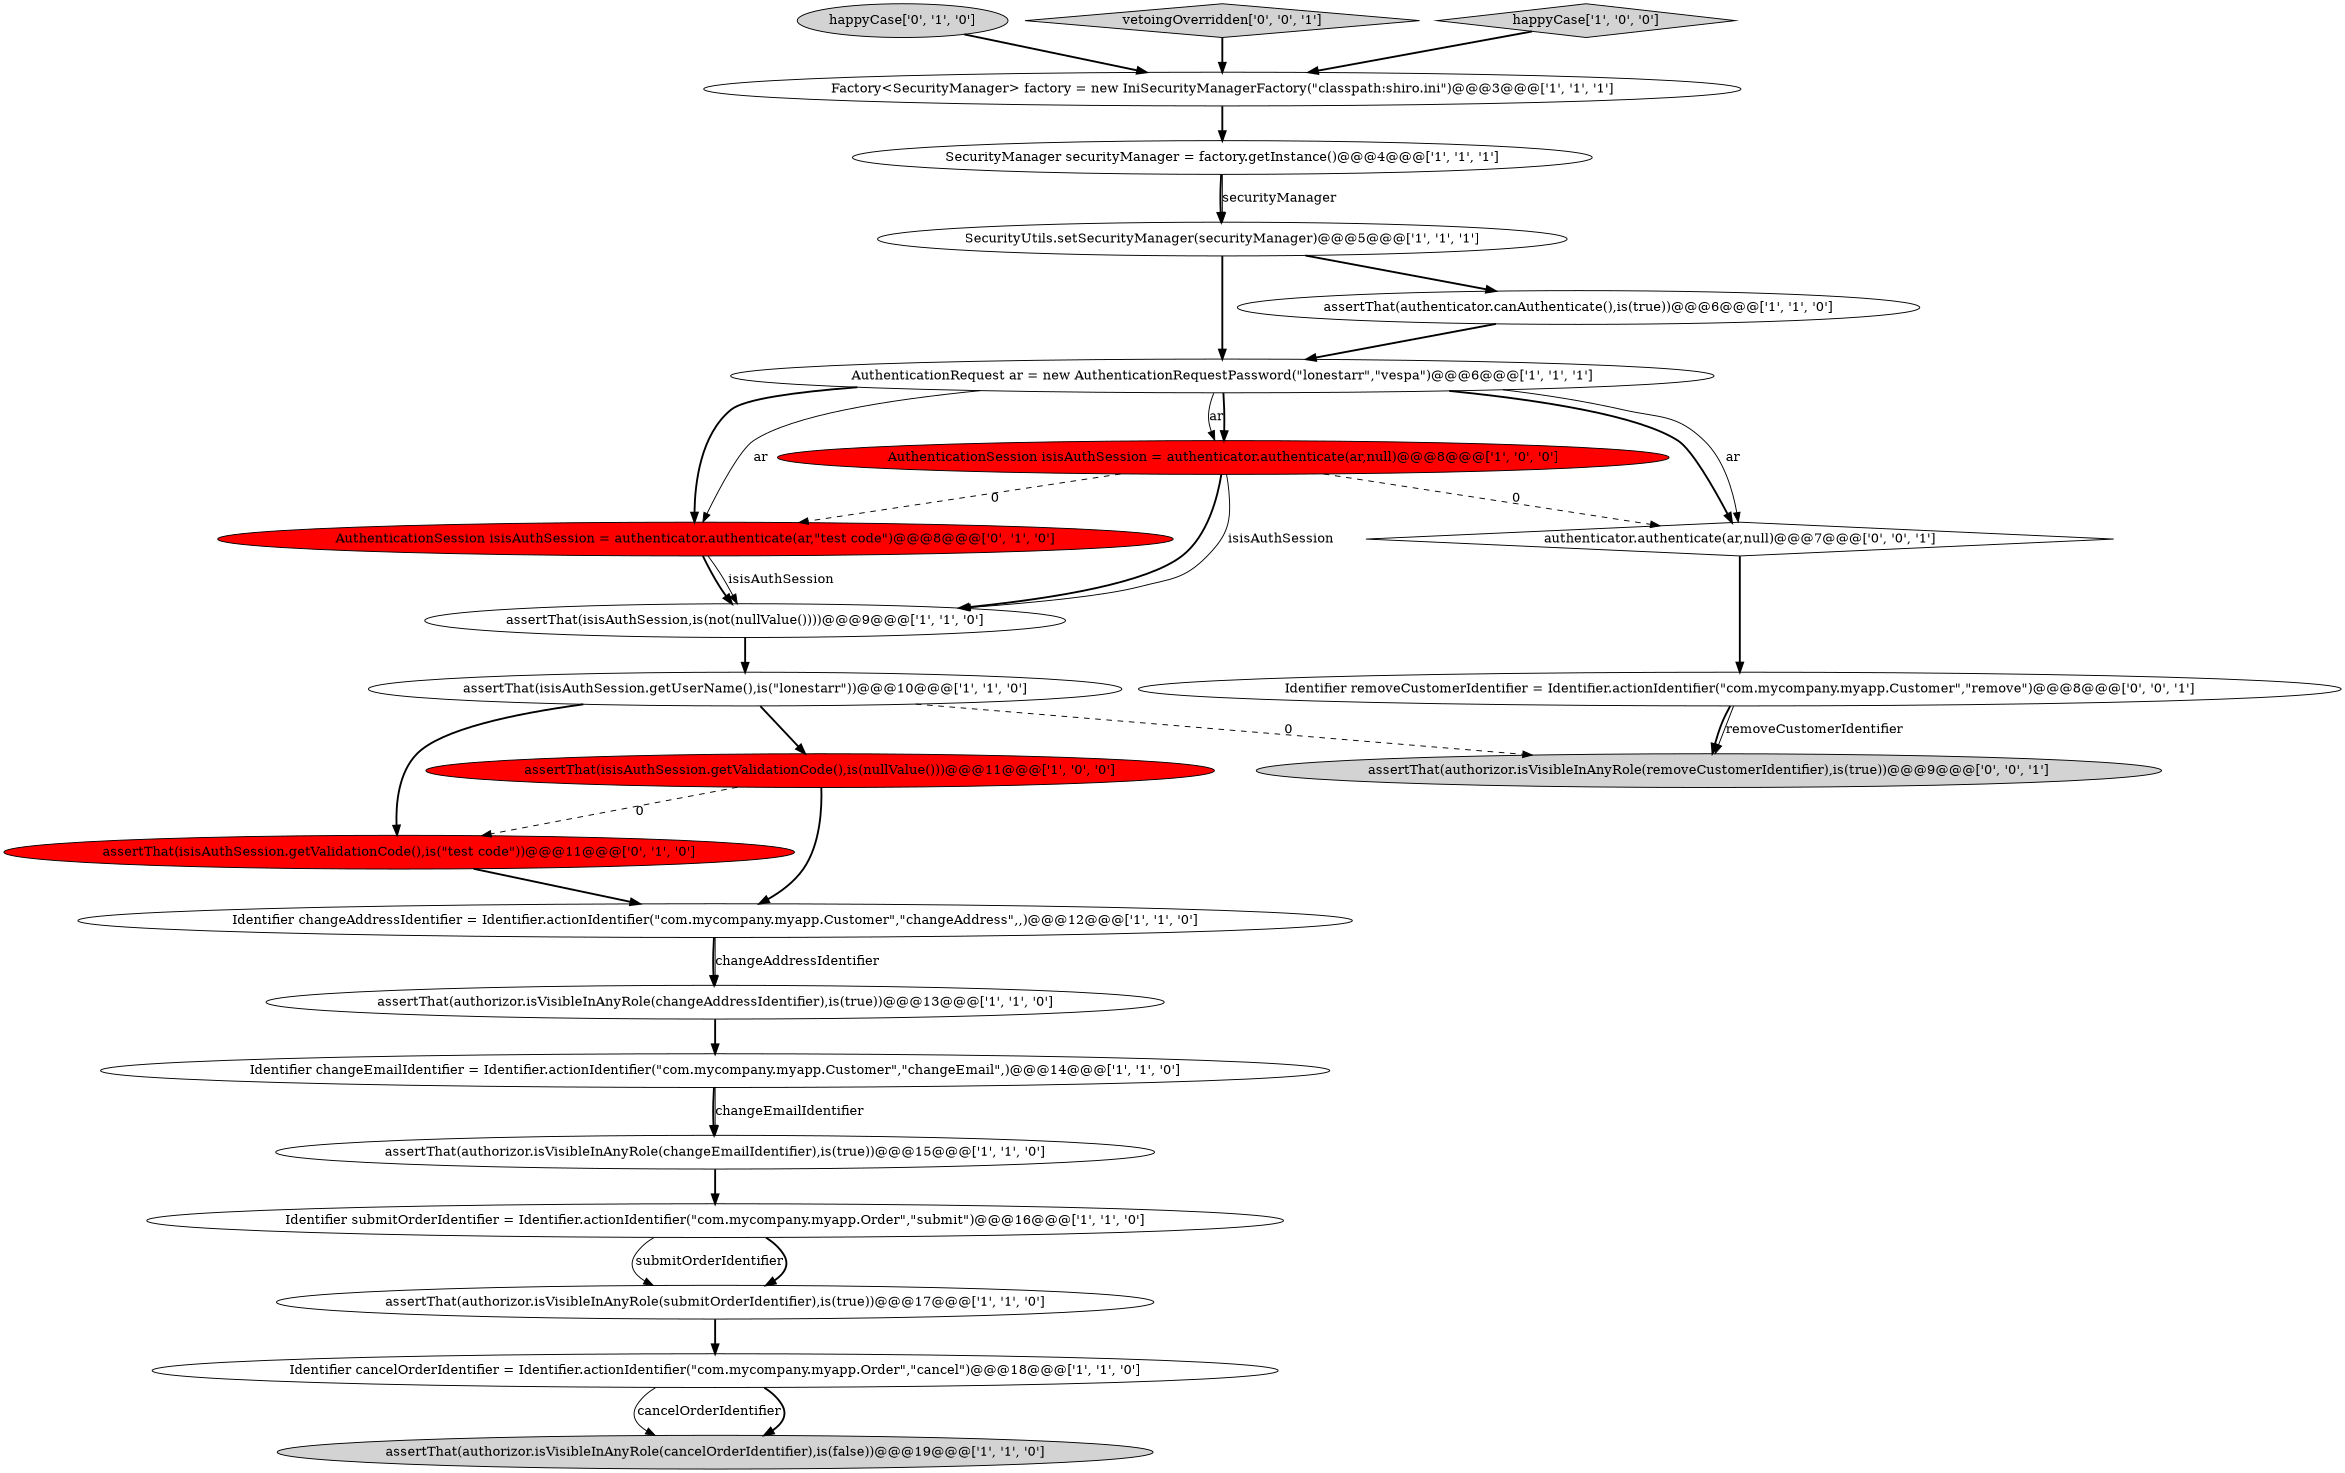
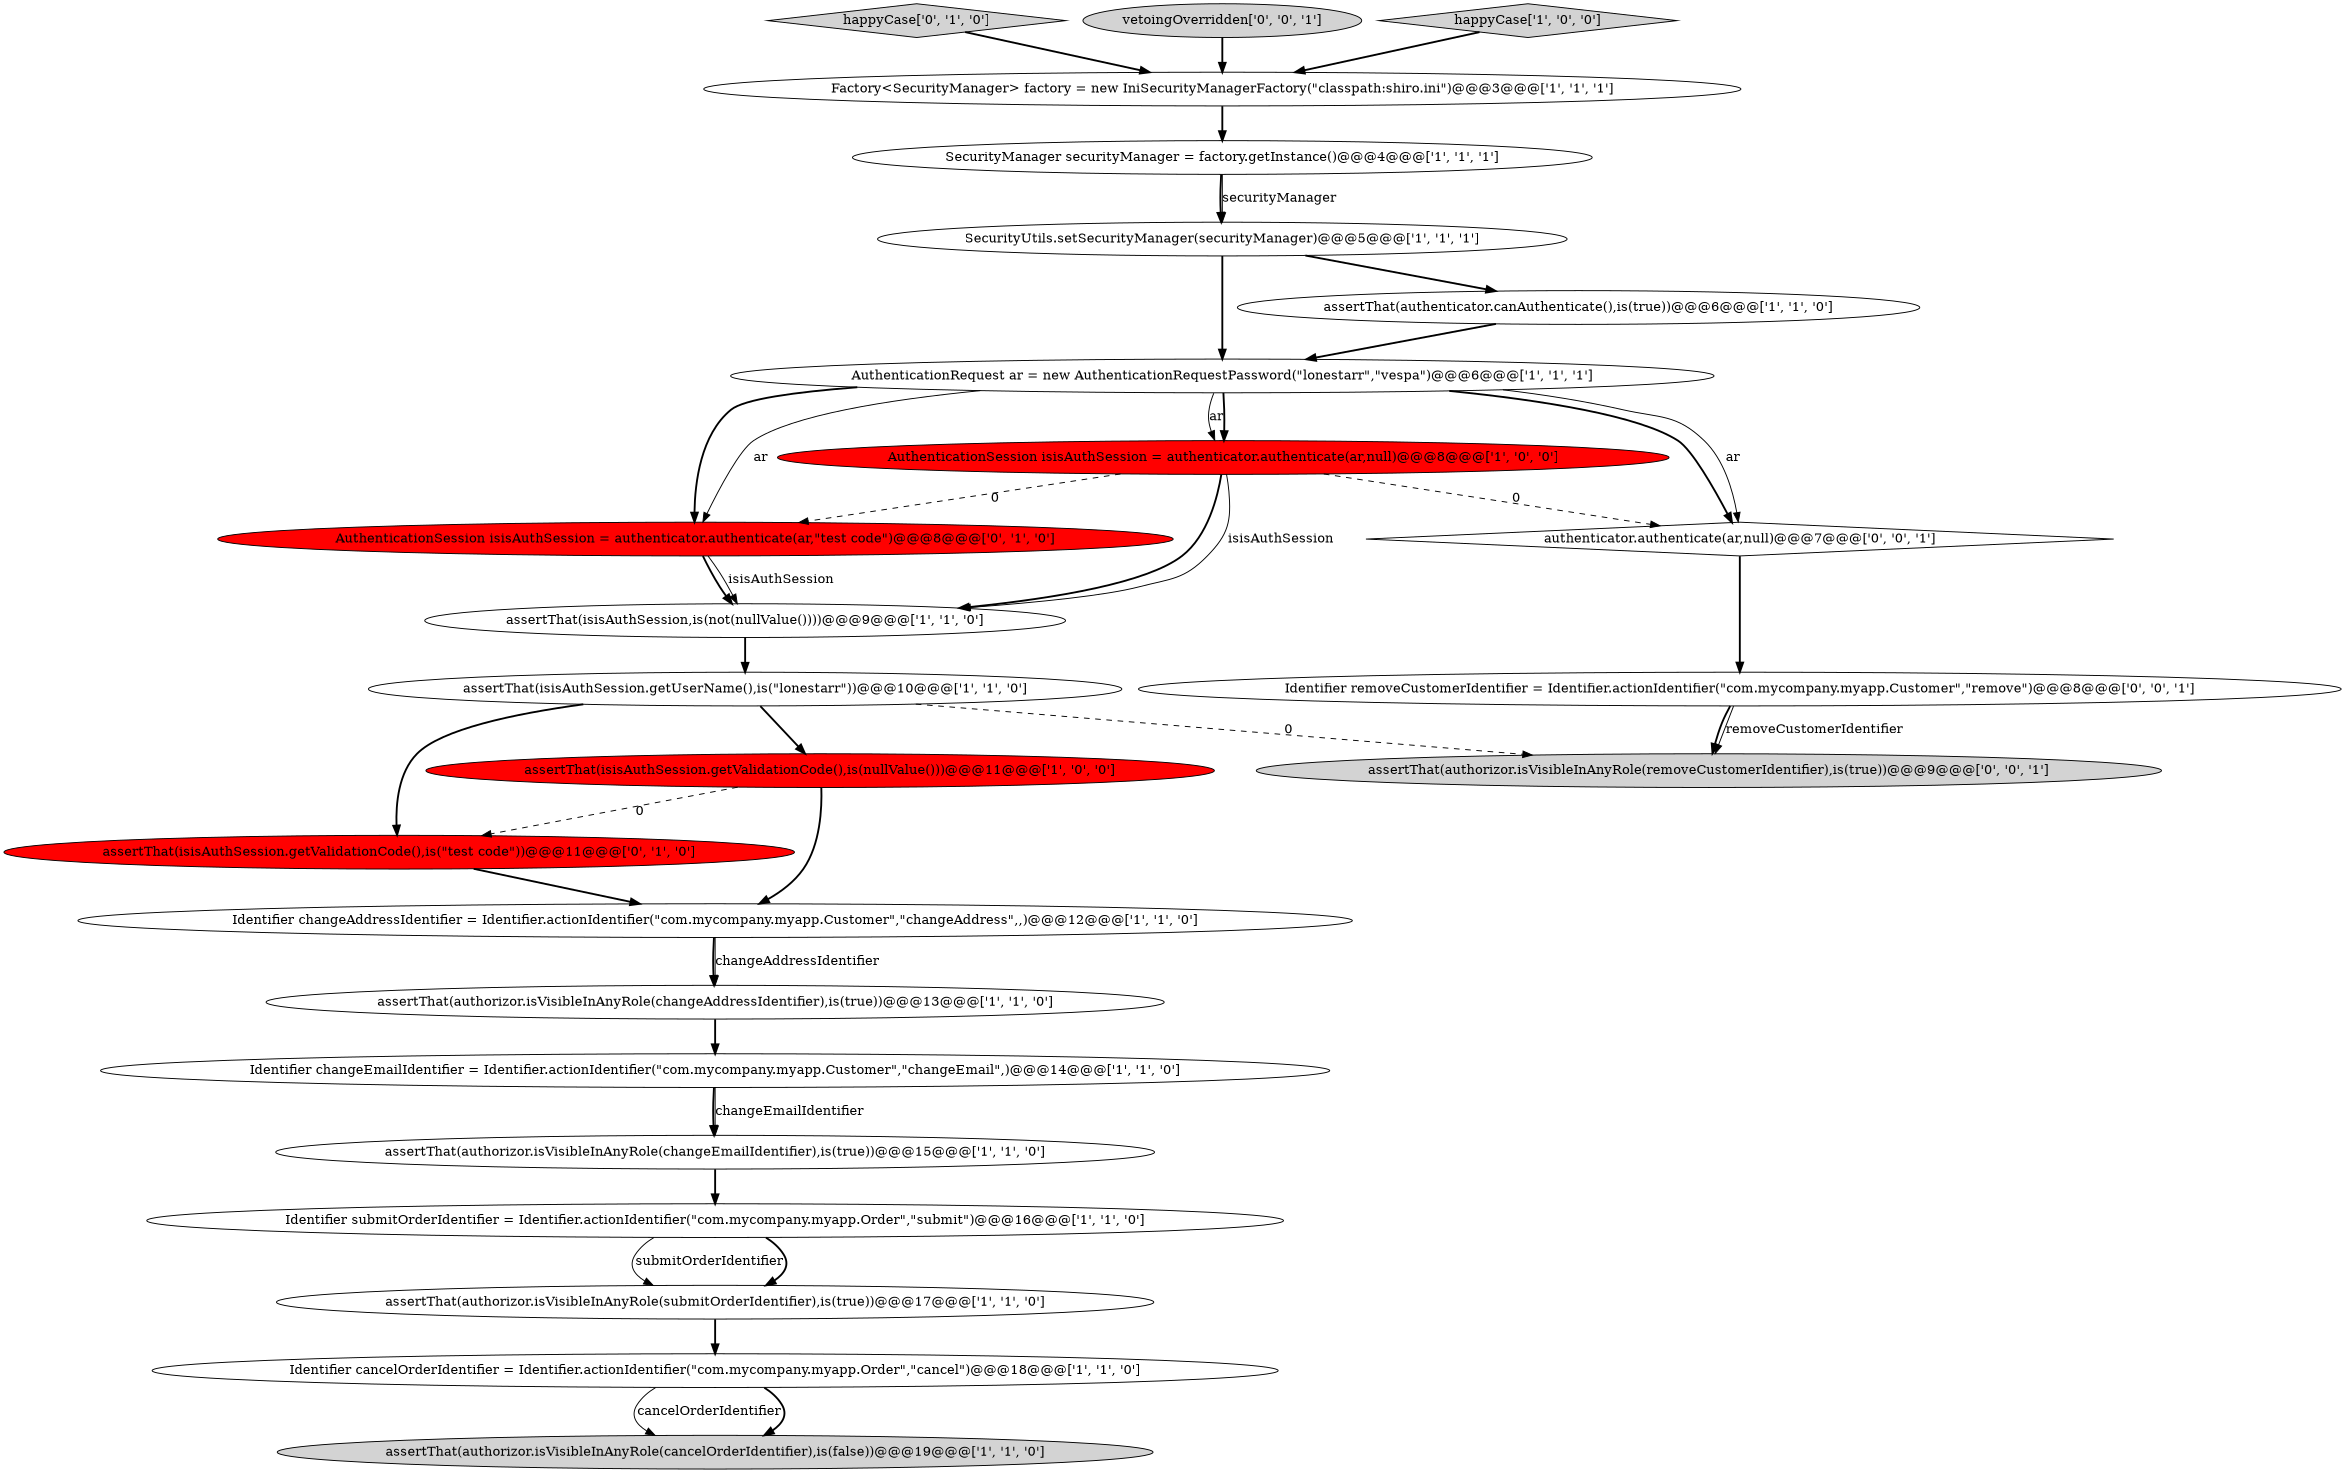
(903, 21) -> (917, 21)
(1222, 21) -> (1222, 21)
